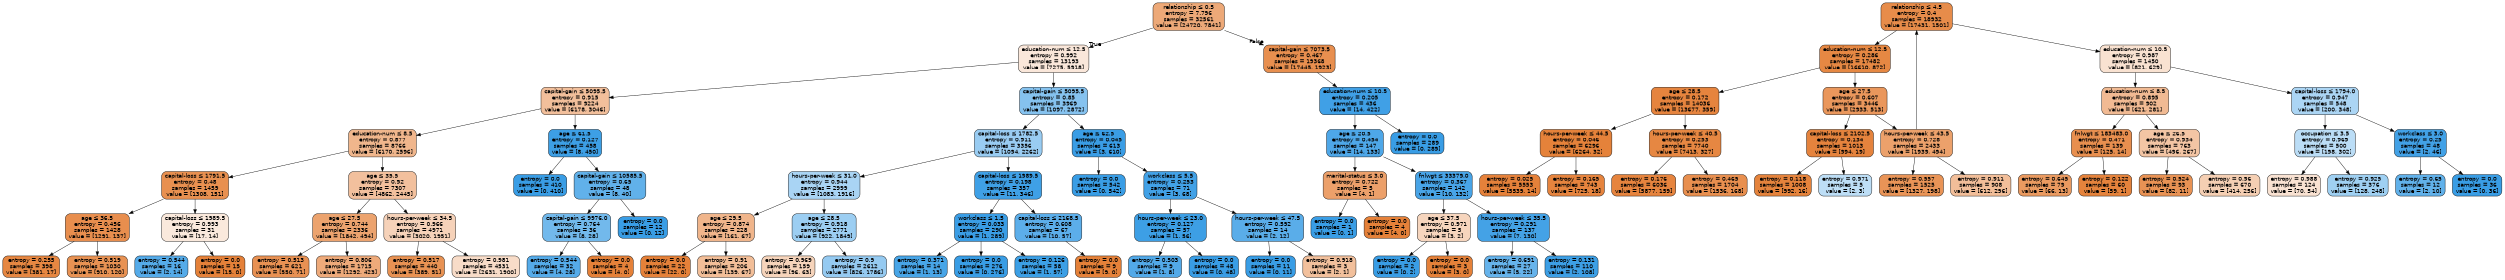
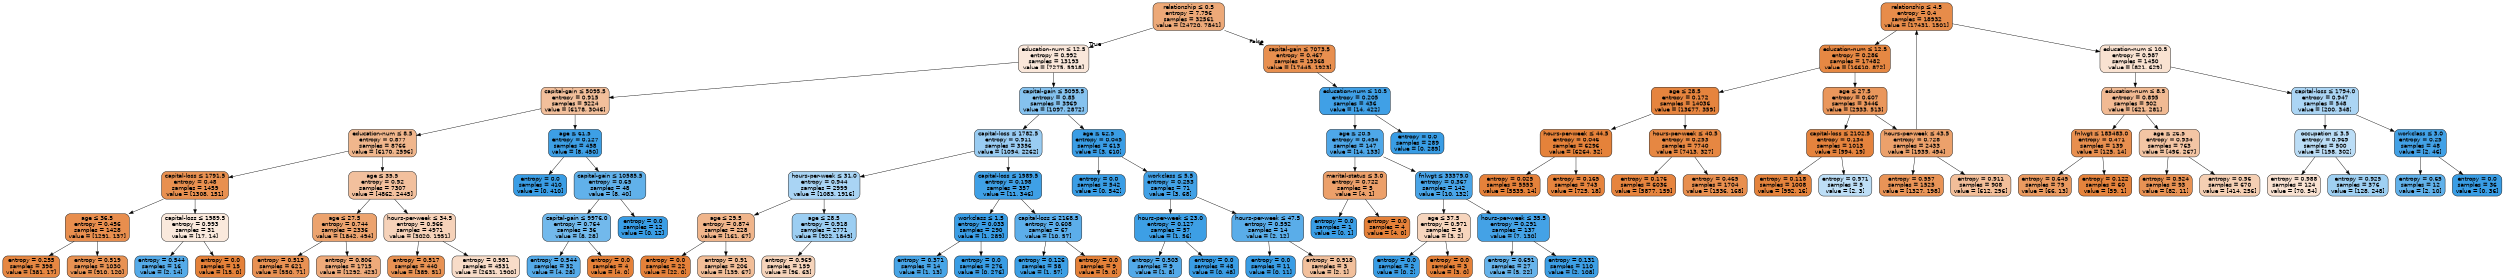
(1012, 247) -> (1045, 247)
(855, 267) -> none
